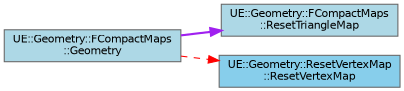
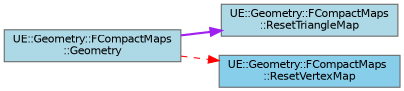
(310, 71) -> (310, 71)
